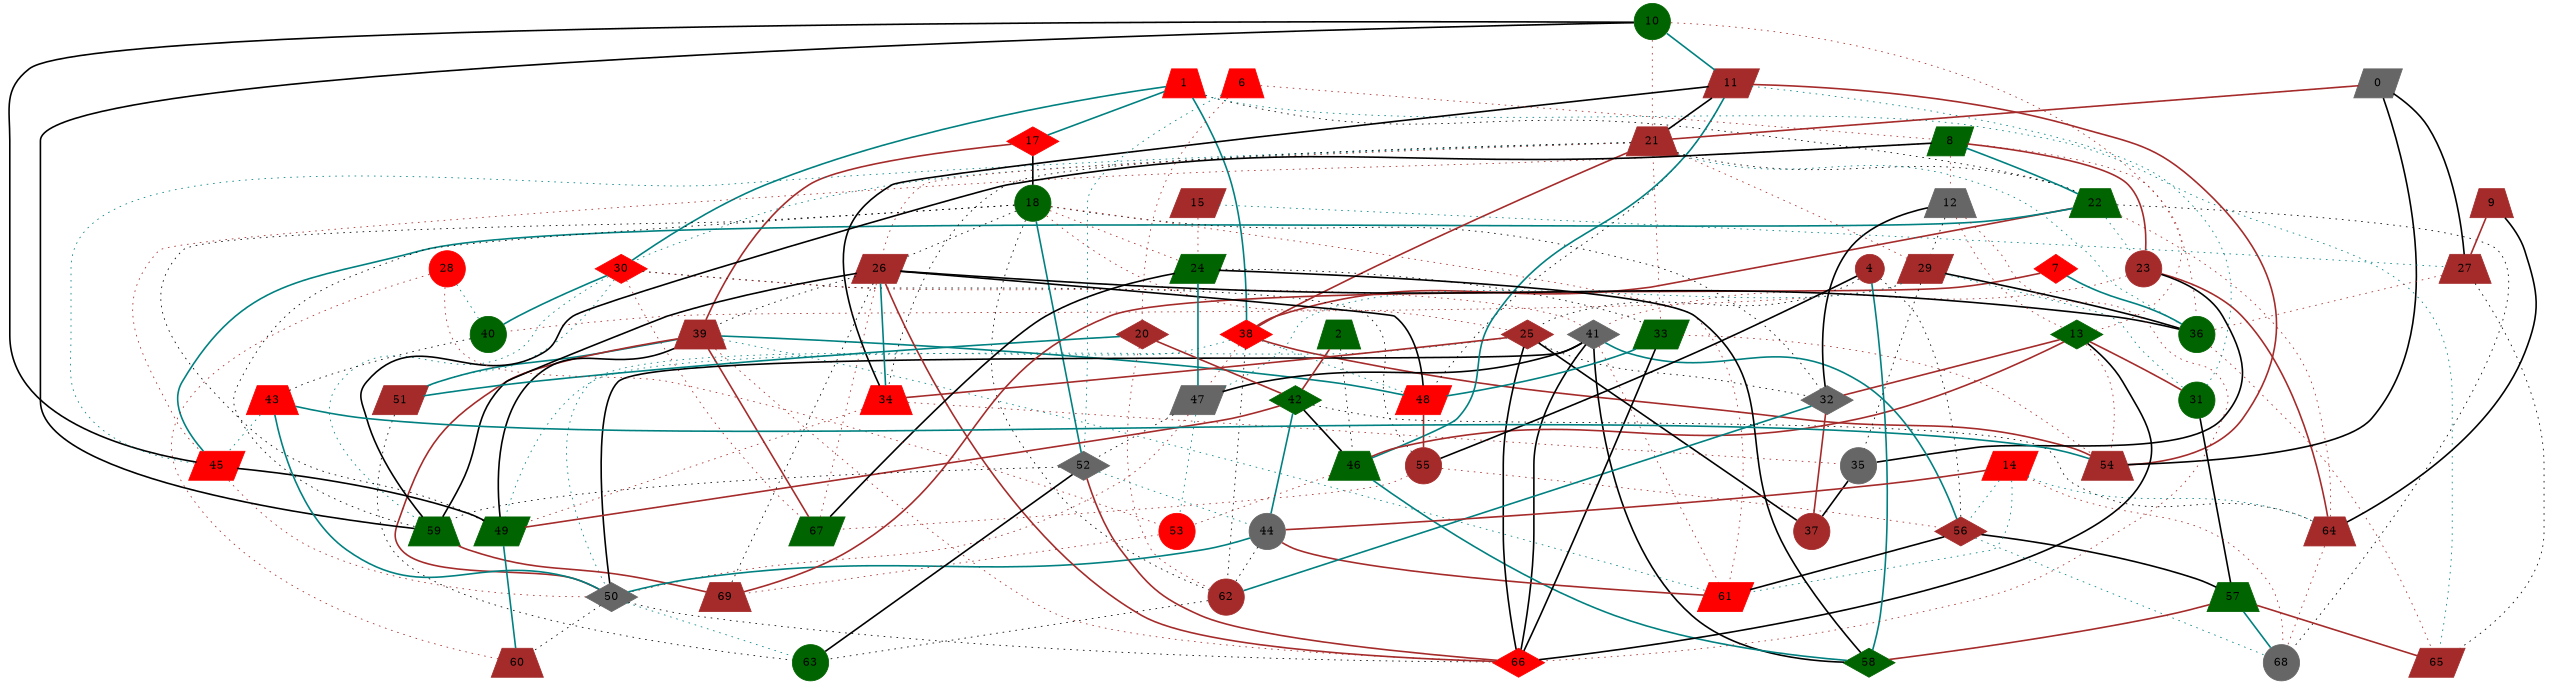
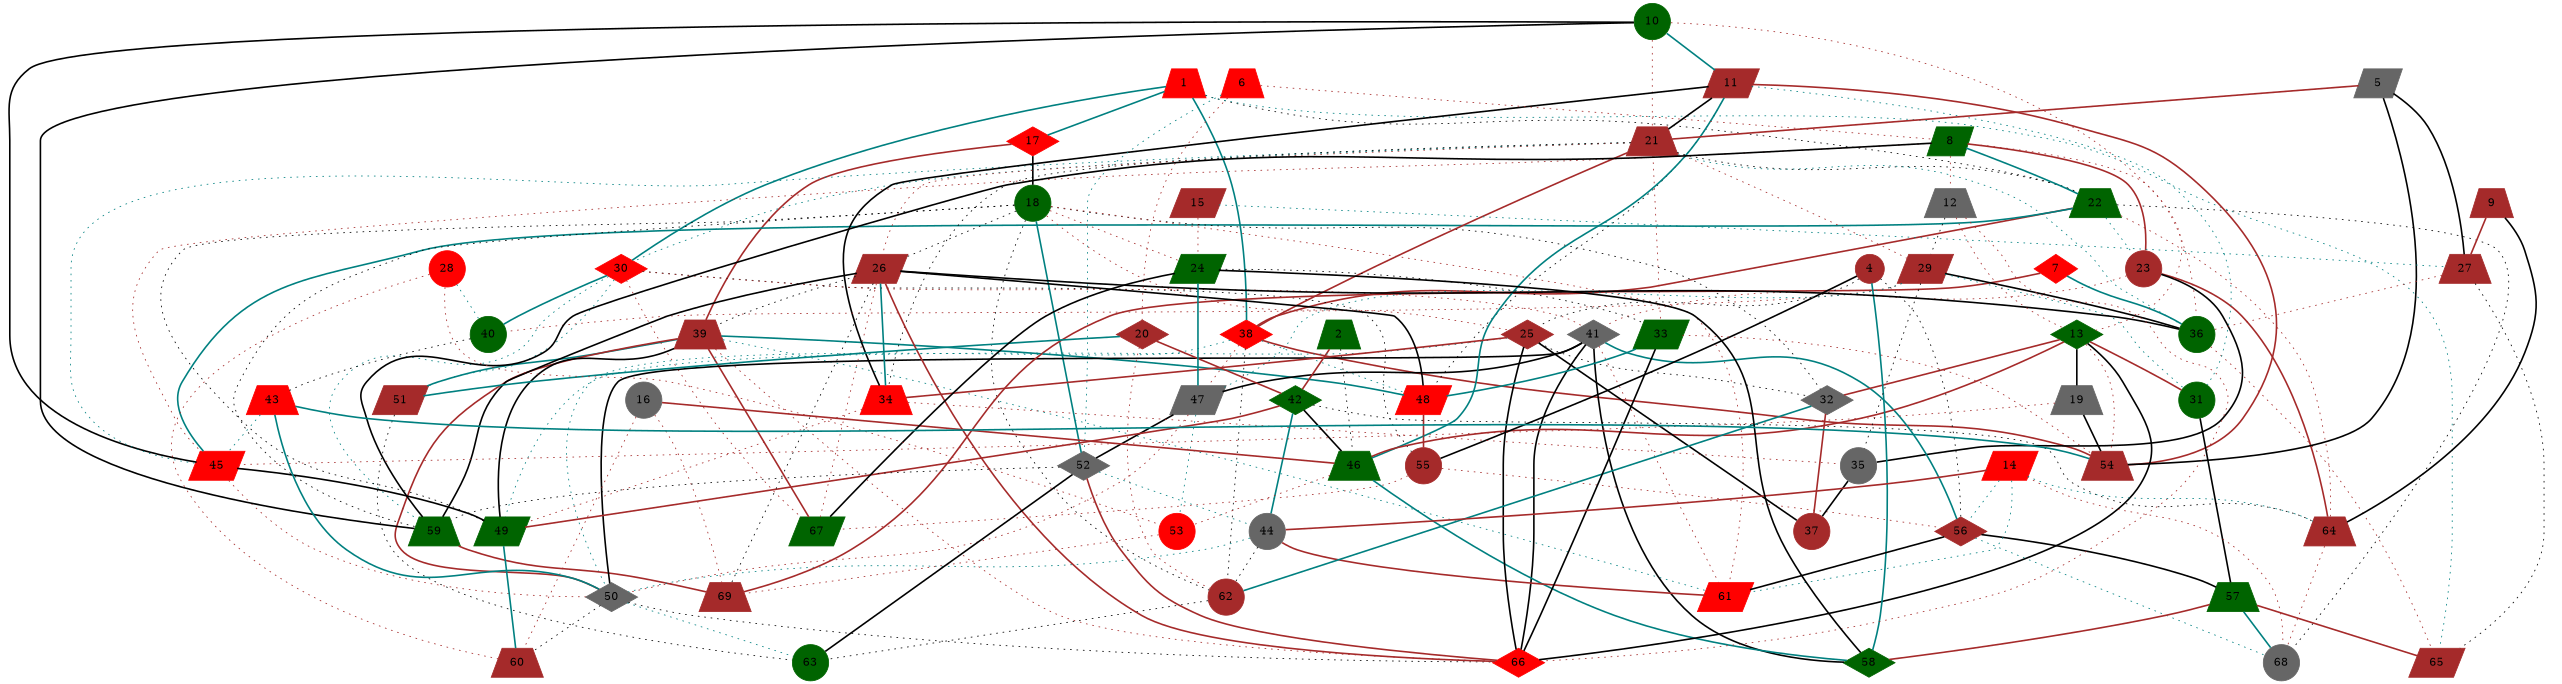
(2378, 83) -> (2378, 83)
(1836, 272) -> none
none -> (644, 400)
none -> (2077, 400)
(1121, 444) -> (1135, 436)
(892, 566) -> (892, 566)
